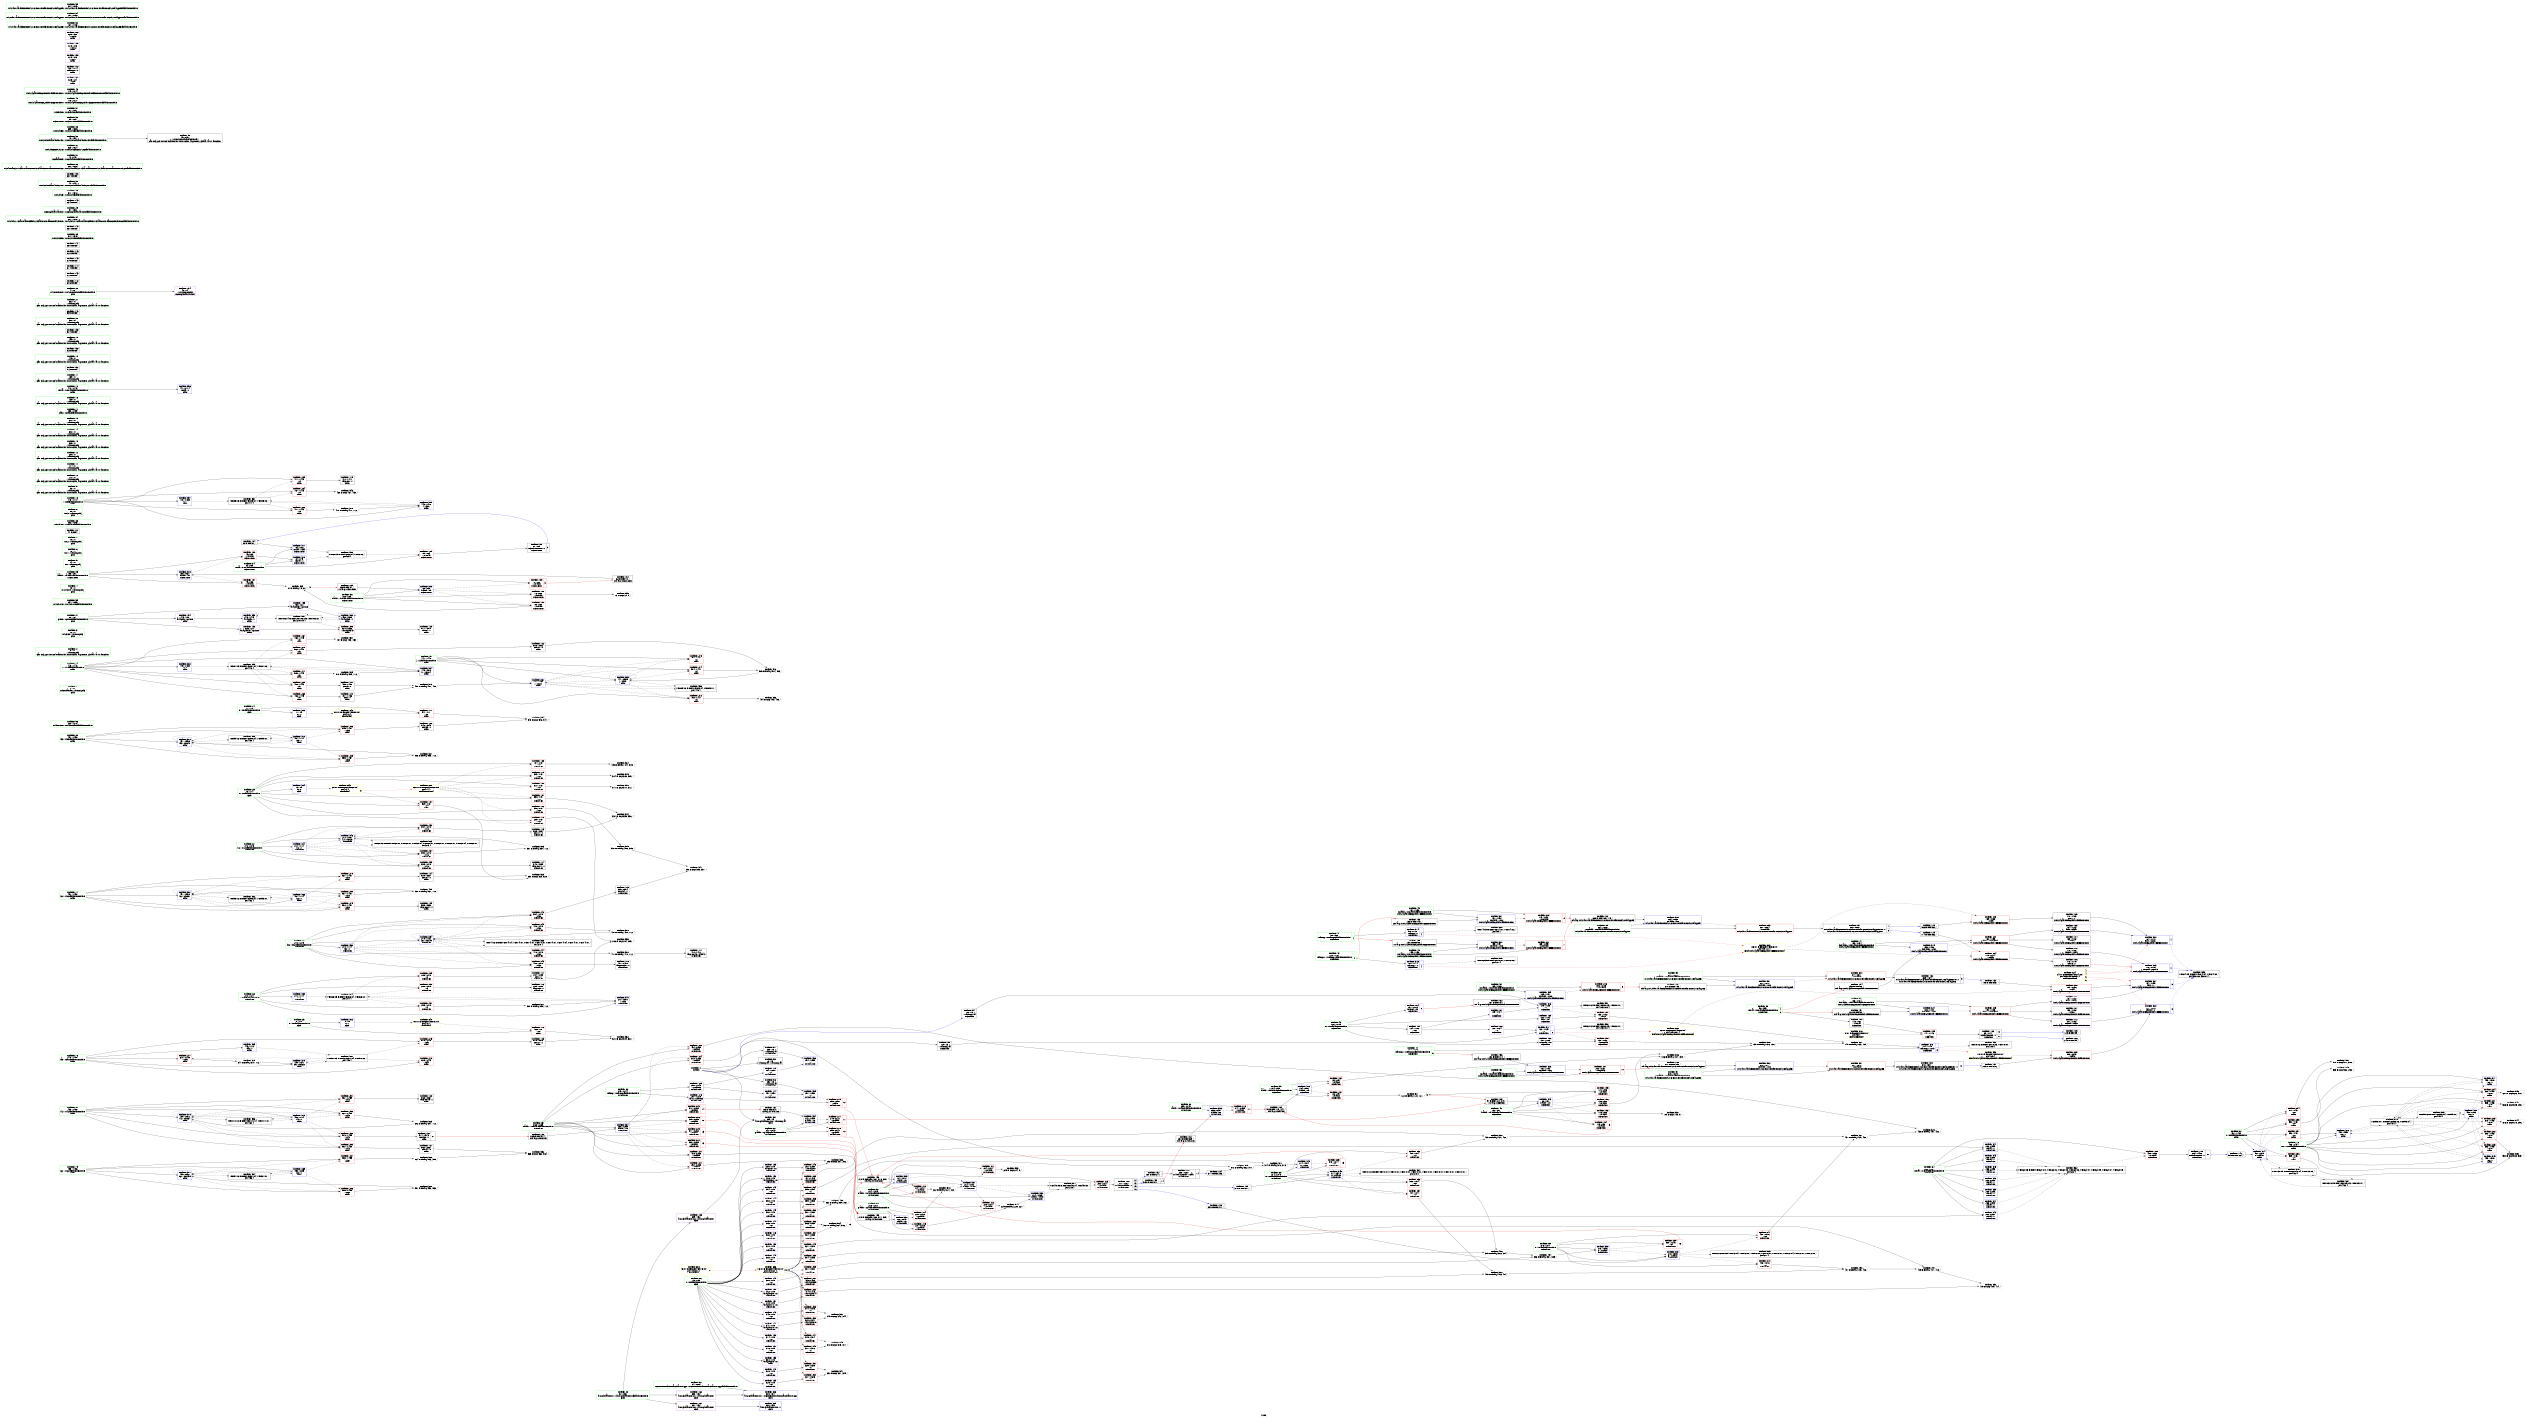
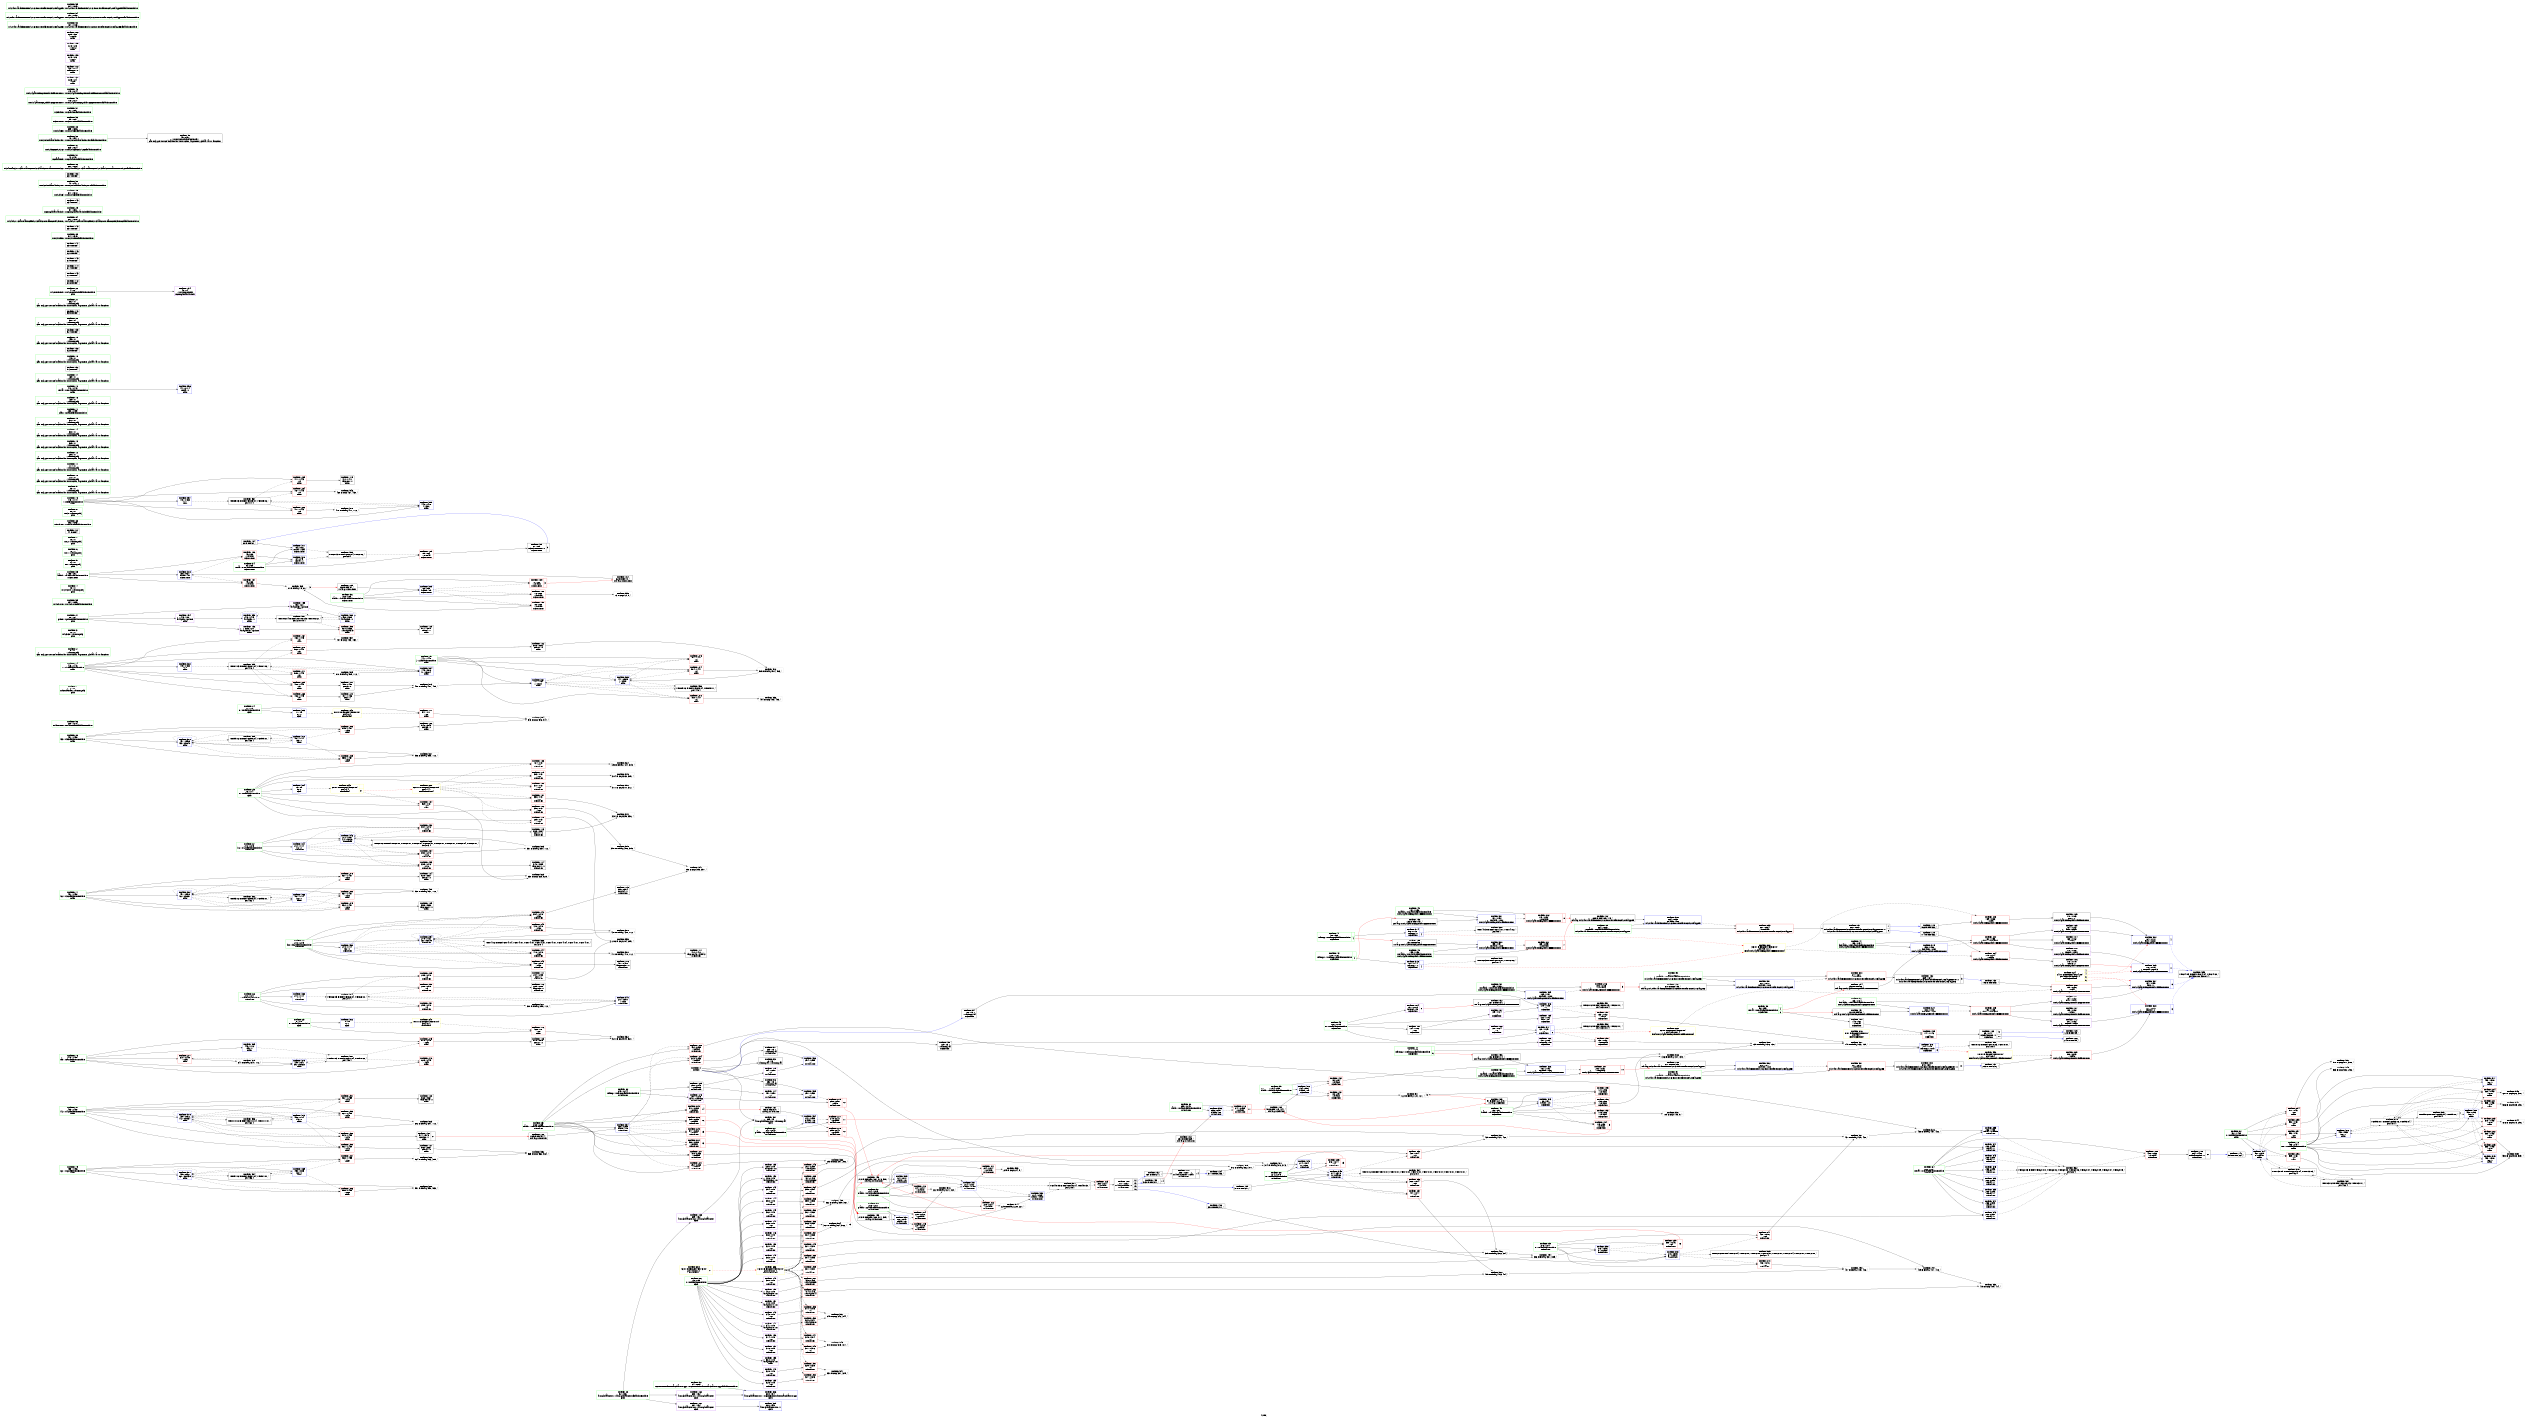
none -> (1990, 1131)
